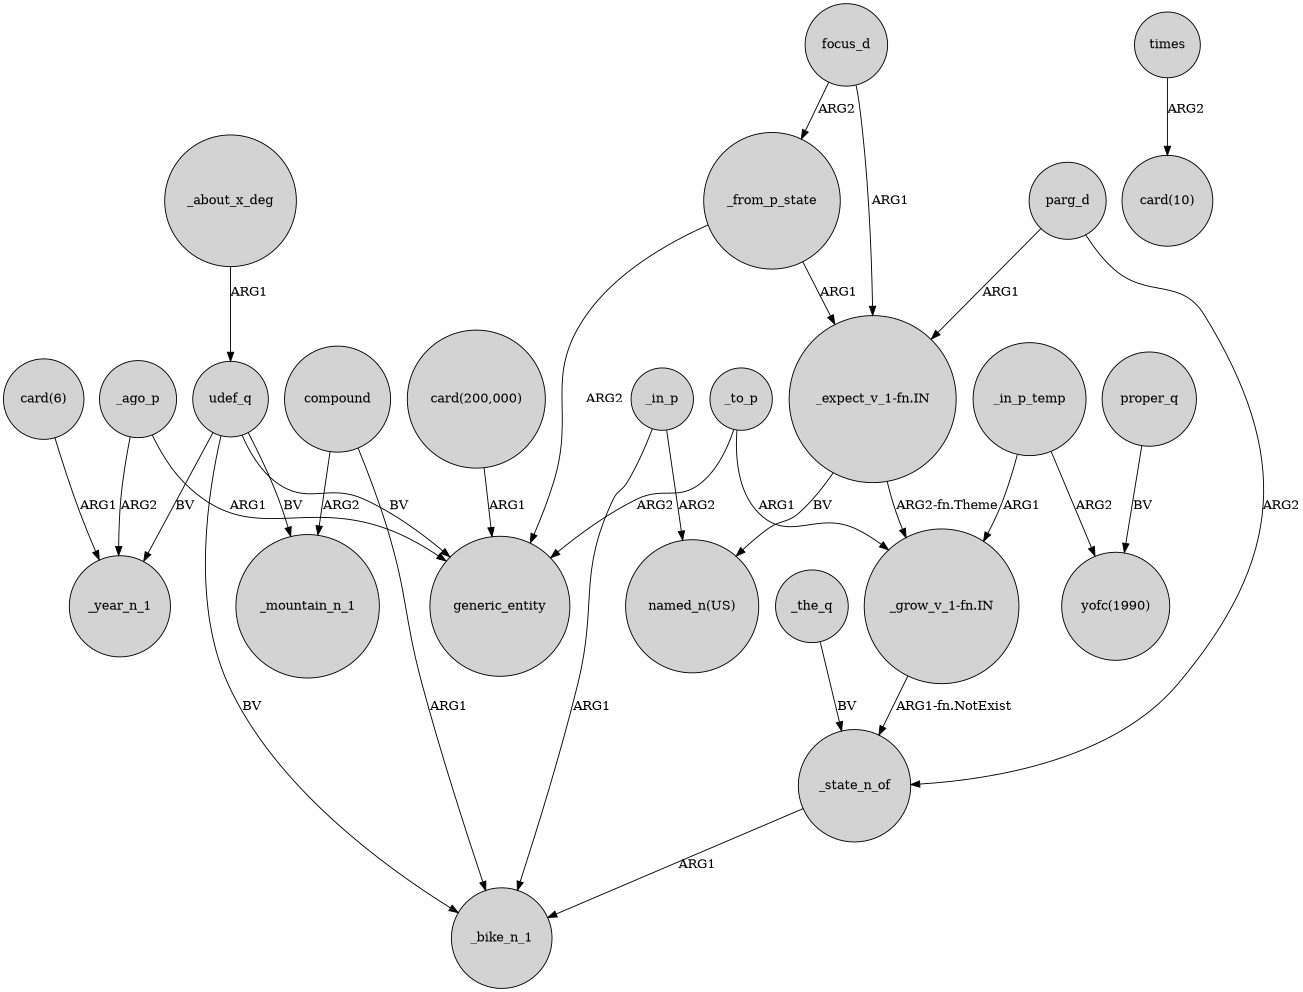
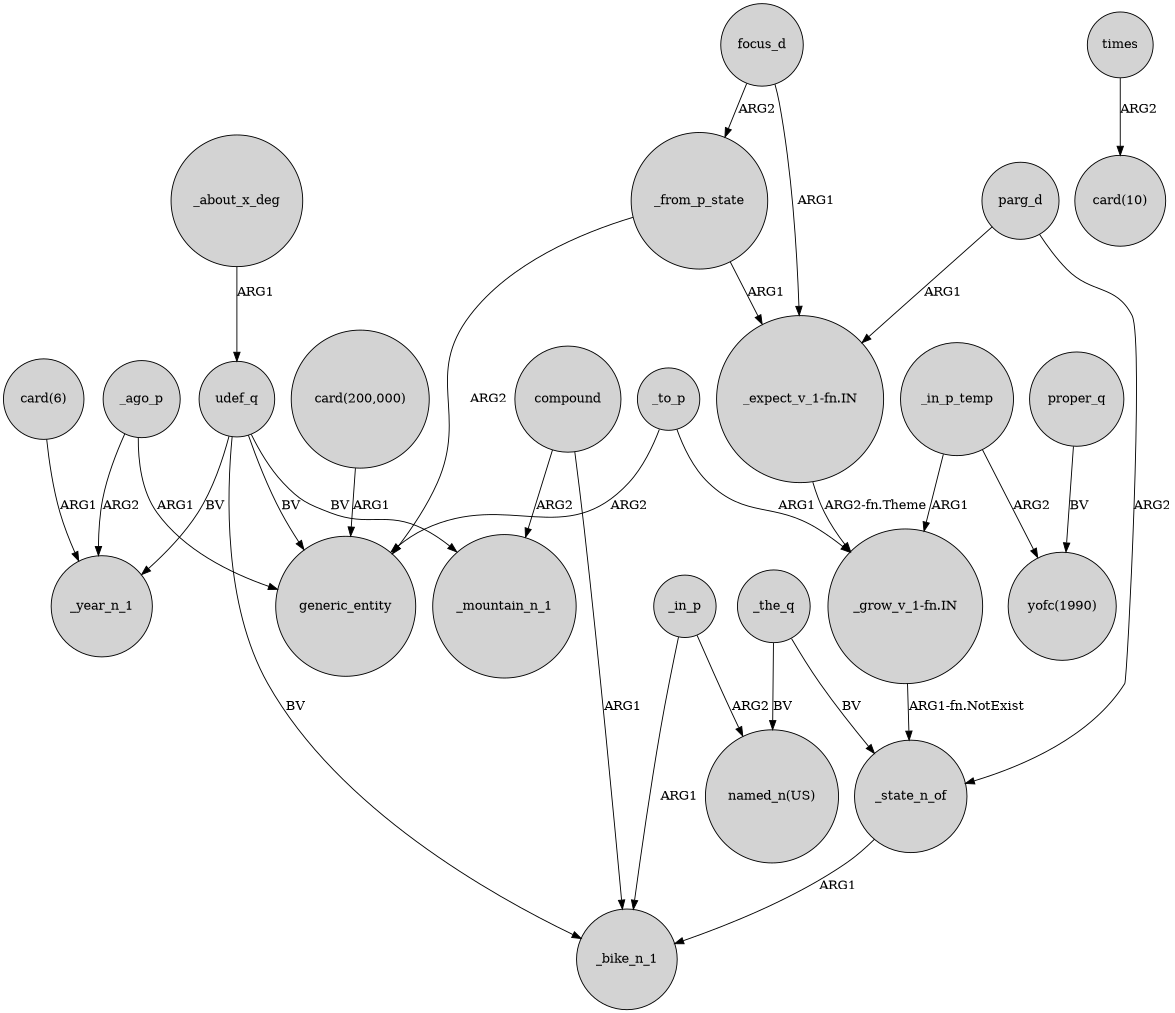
(793, 517) -> (773, 682)
